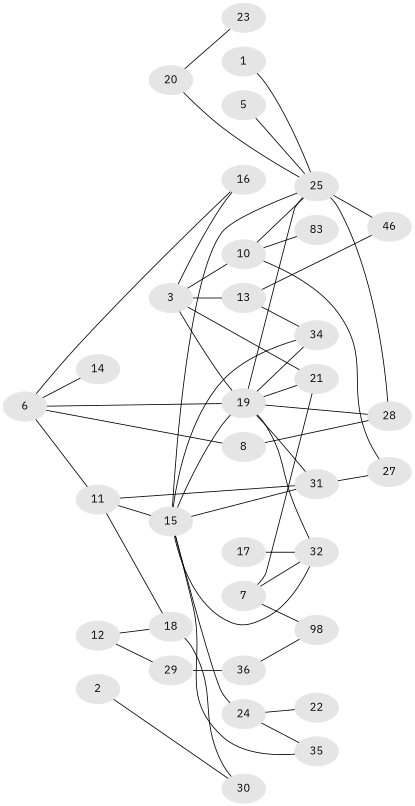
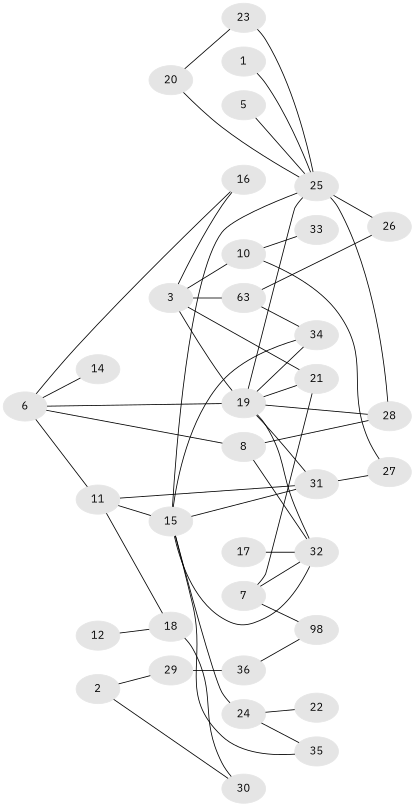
(280, 220) -> (292, 98)
(389, 227) -> (389, 227)
(317, 230) -> (317, 230)
(244, 298) -> (244, 298)
(201, 459) -> none
none -> (288, 511)
(134, 653) -> (134, 680)
